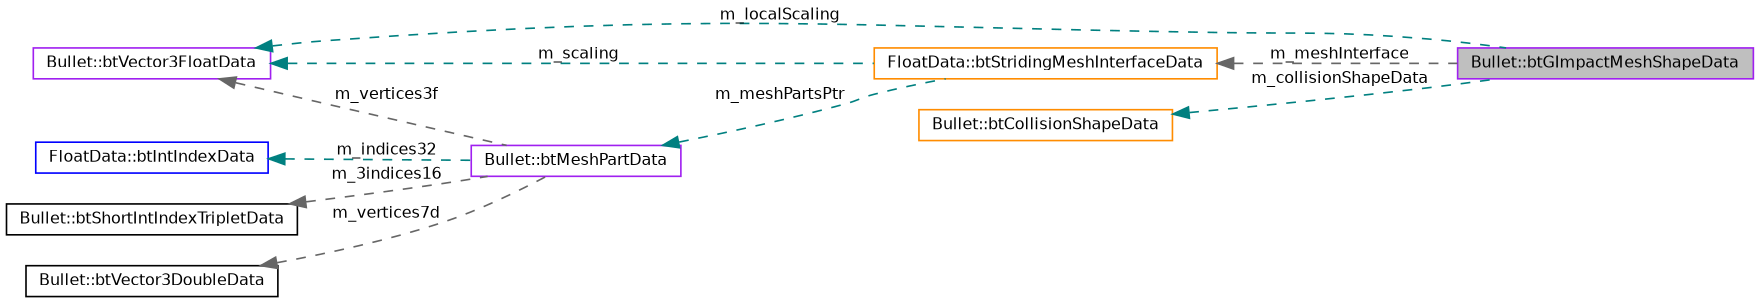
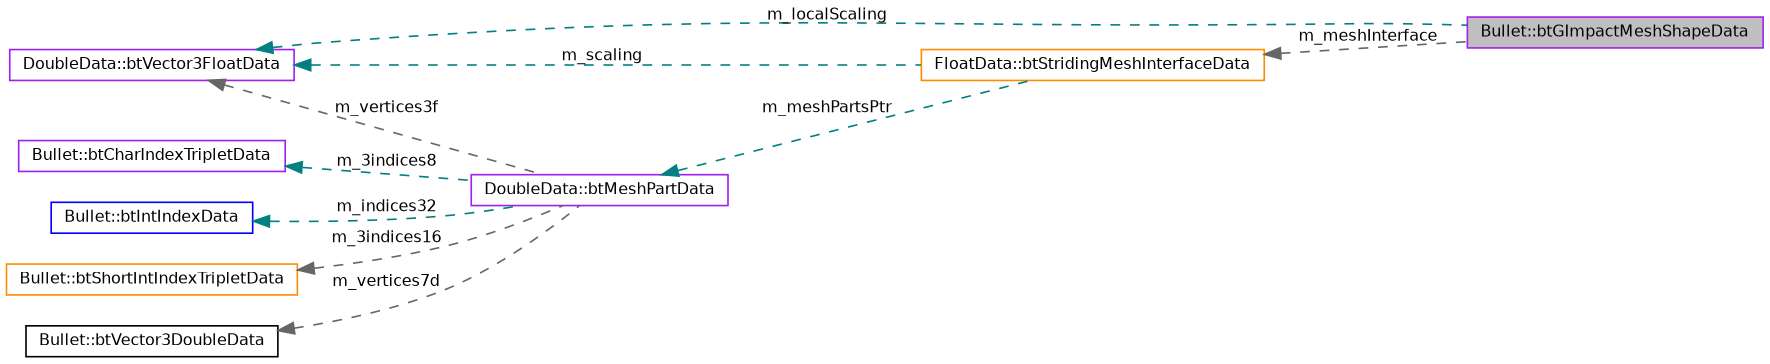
(152, 63) -> (152, 65)
(1046, 125) -> none
none -> (152, 156)
(152, 158) -> (152, 218)
(576, 161) -> (600, 190)
(152, 219) -> (152, 280)
